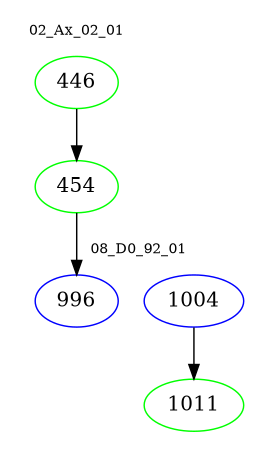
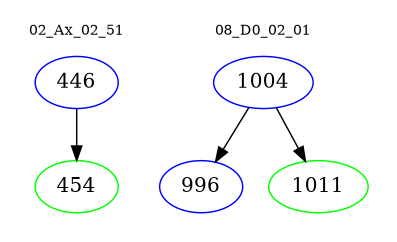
(77, 31) -> (77, 31)
(77, 82) -> (77, 82)
(77, 245) -> (236, 128)
(139, 250) -> (263, 31)
